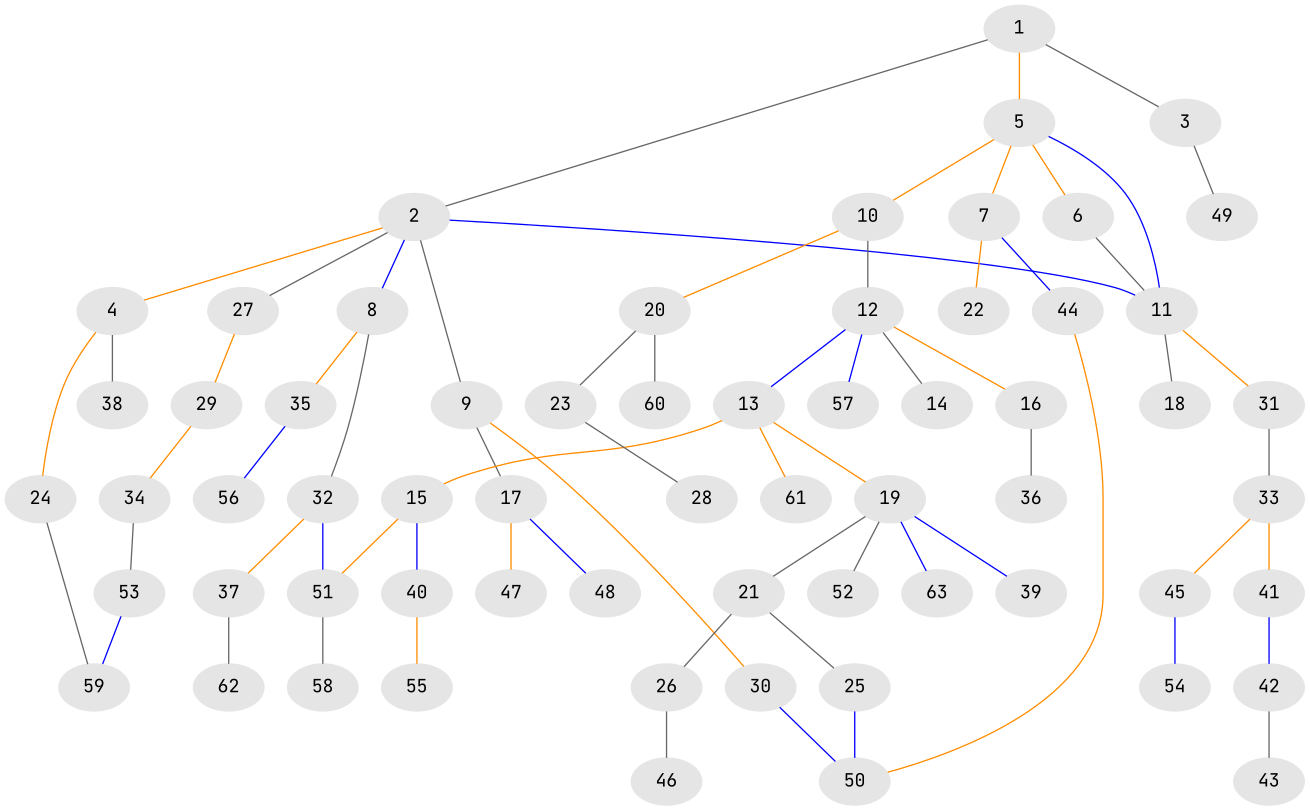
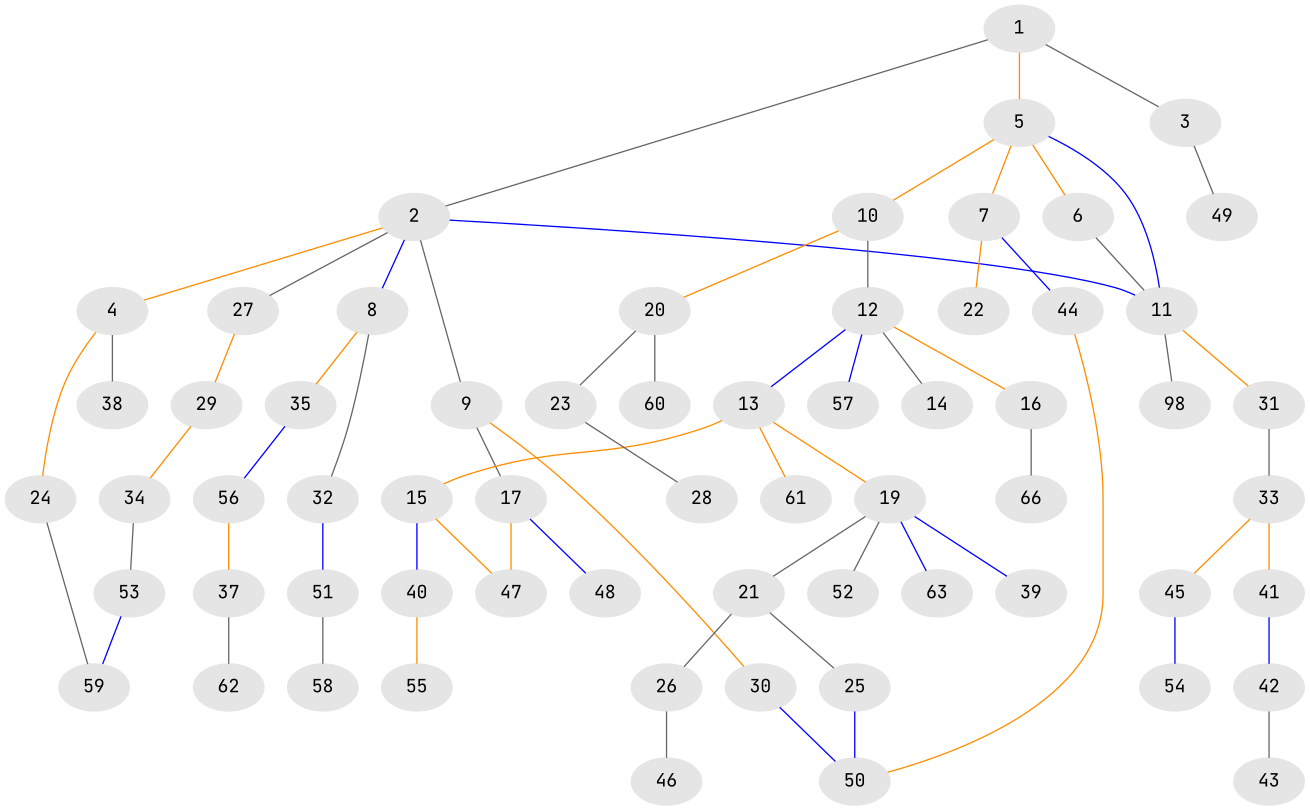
(1175, 405) -> (1175, 405)
(1031, 499) -> (1031, 499)
(276, 546) -> (229, 546)
(370, 546) -> (464, 546)
